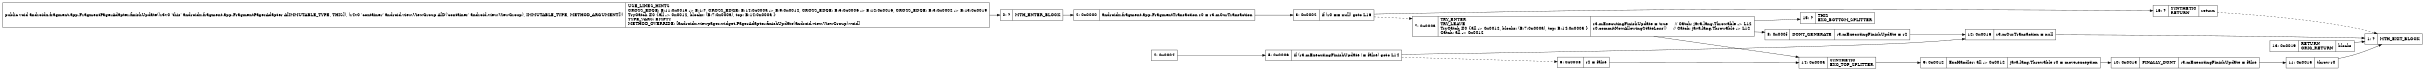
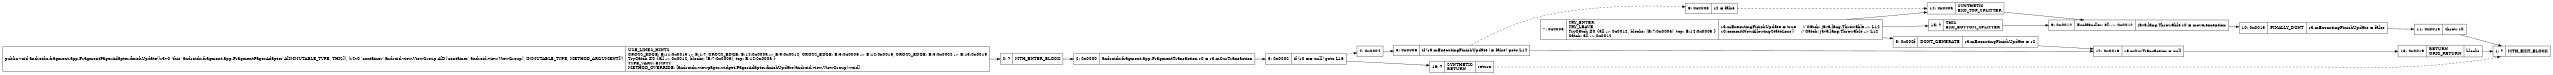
(1392, 18) -> (1350, 54)
none -> (2024, 25)
(2209, 36) -> (2289, 51)
(1703, 63) -> (1831, 8)
